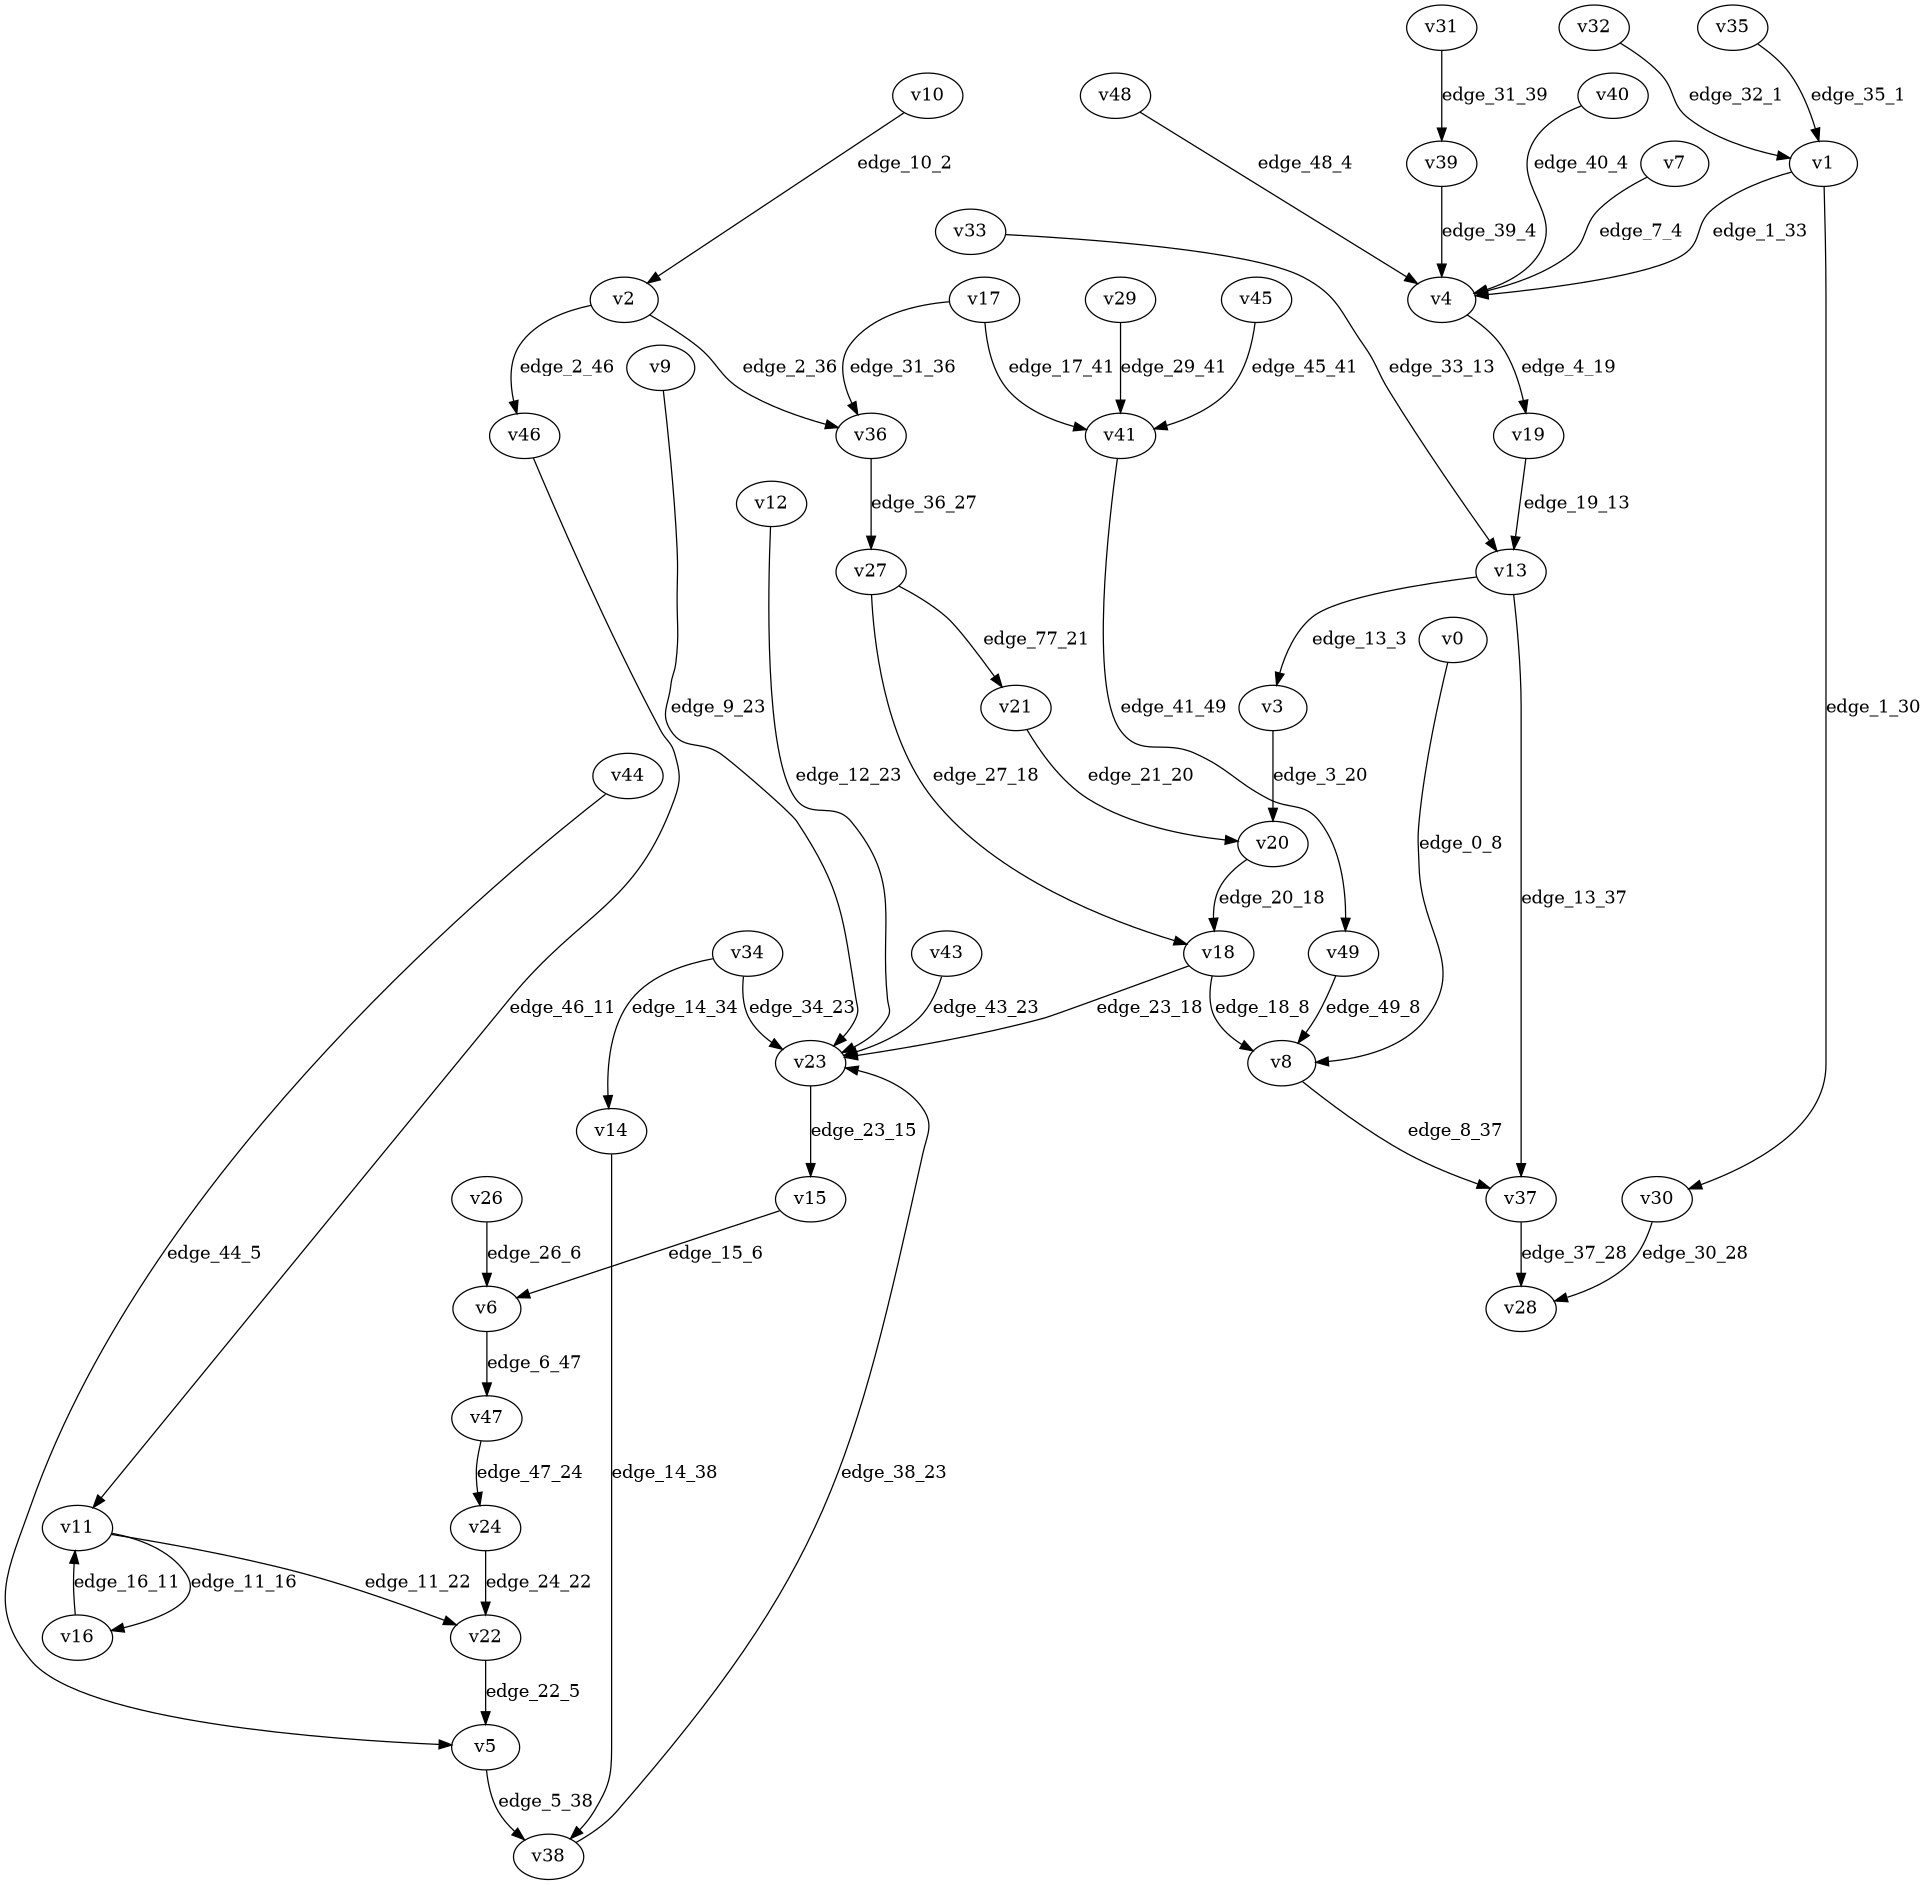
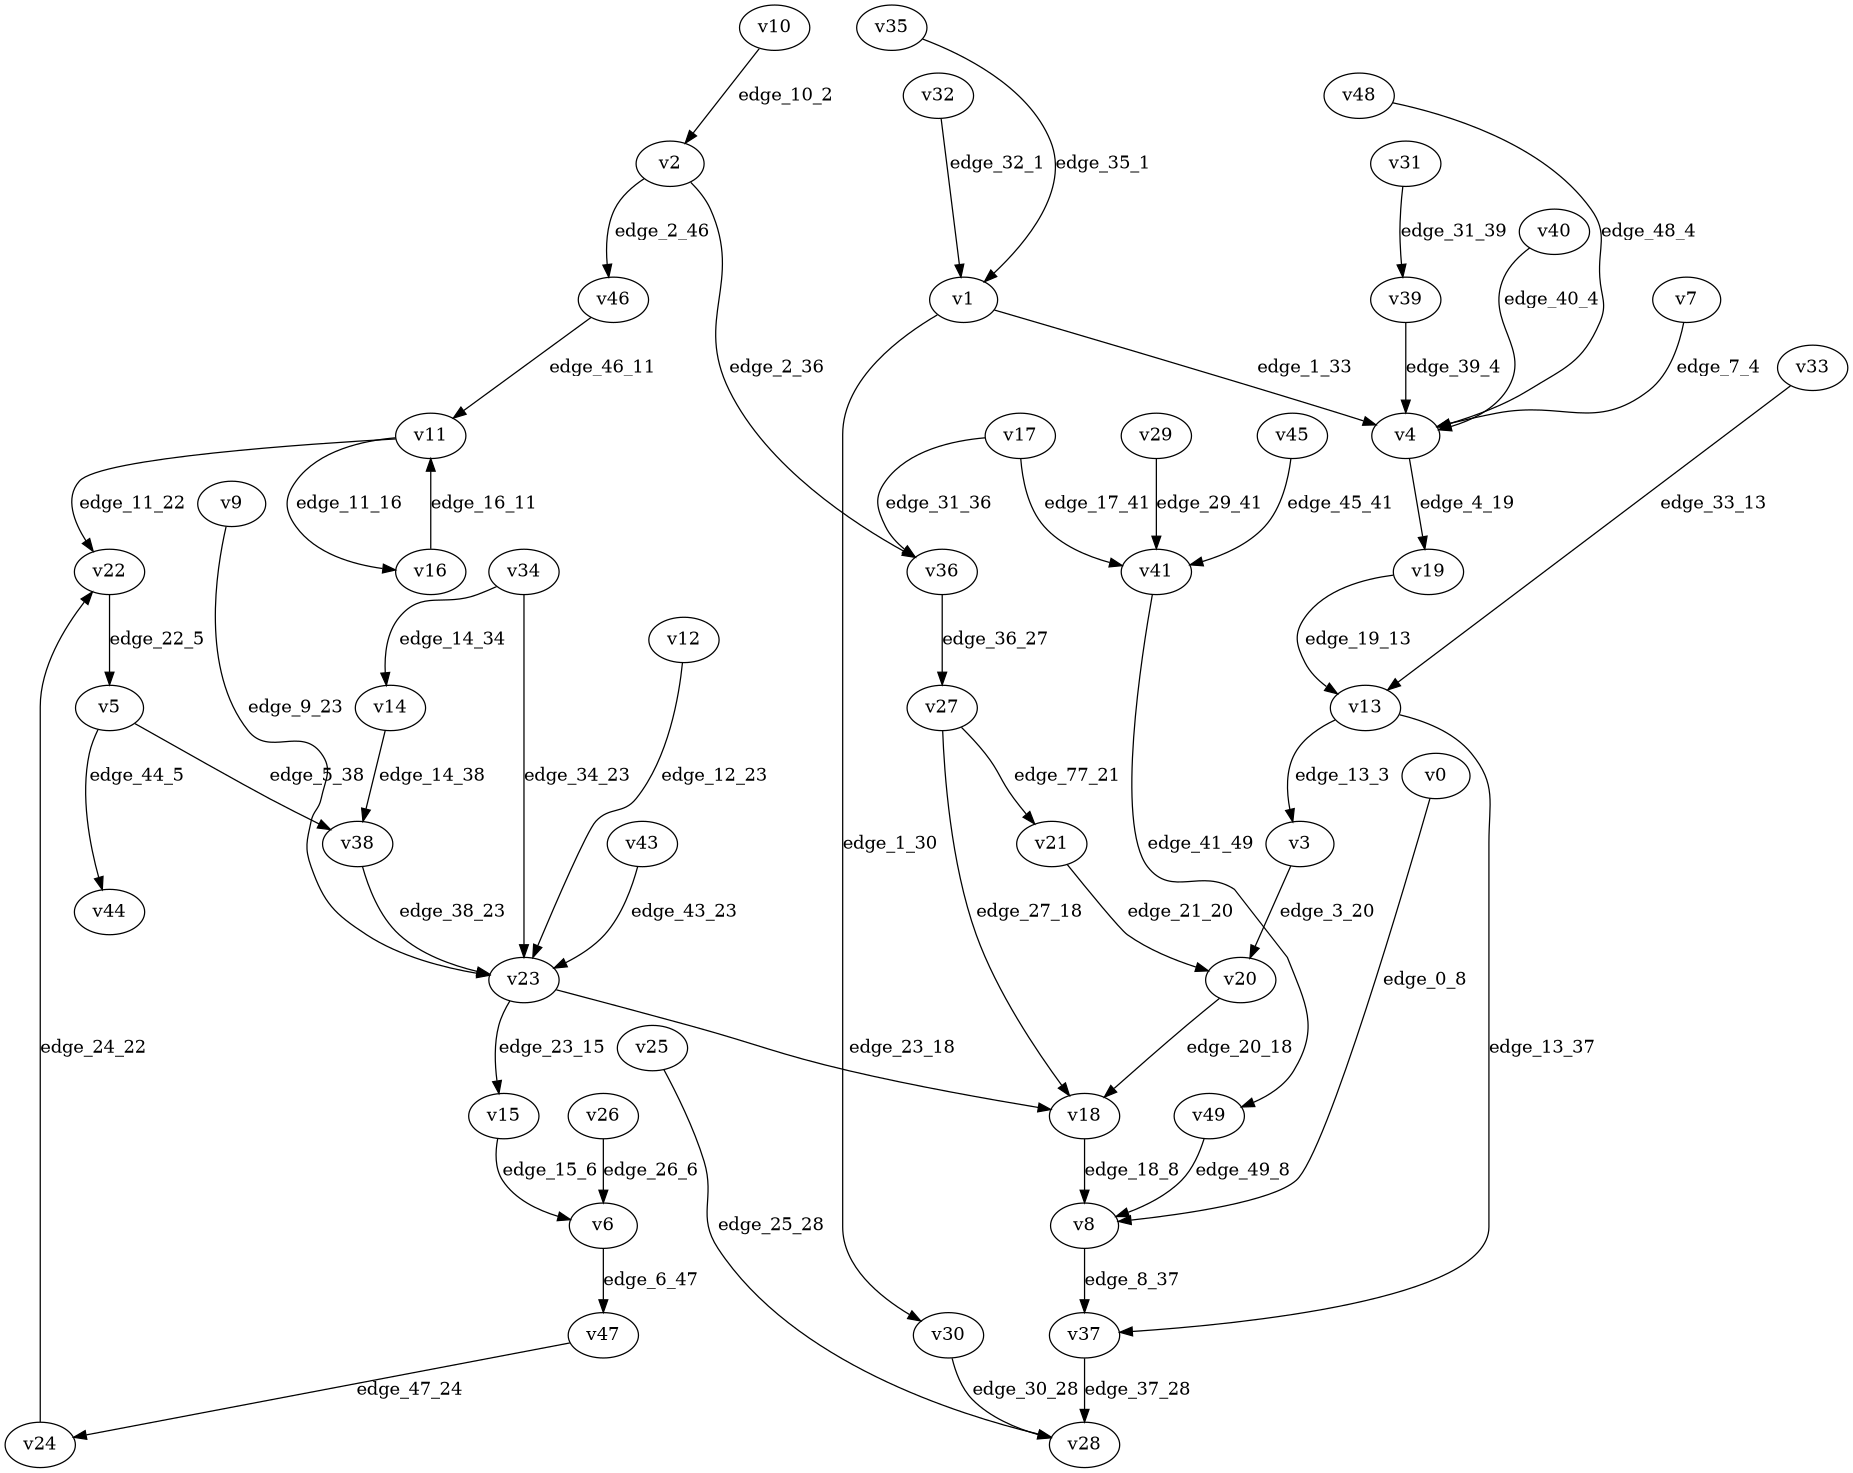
(1026, 1023) -> (795, 1057)
none -> (652, 1048)
(102, 1353) -> (86, 803)
